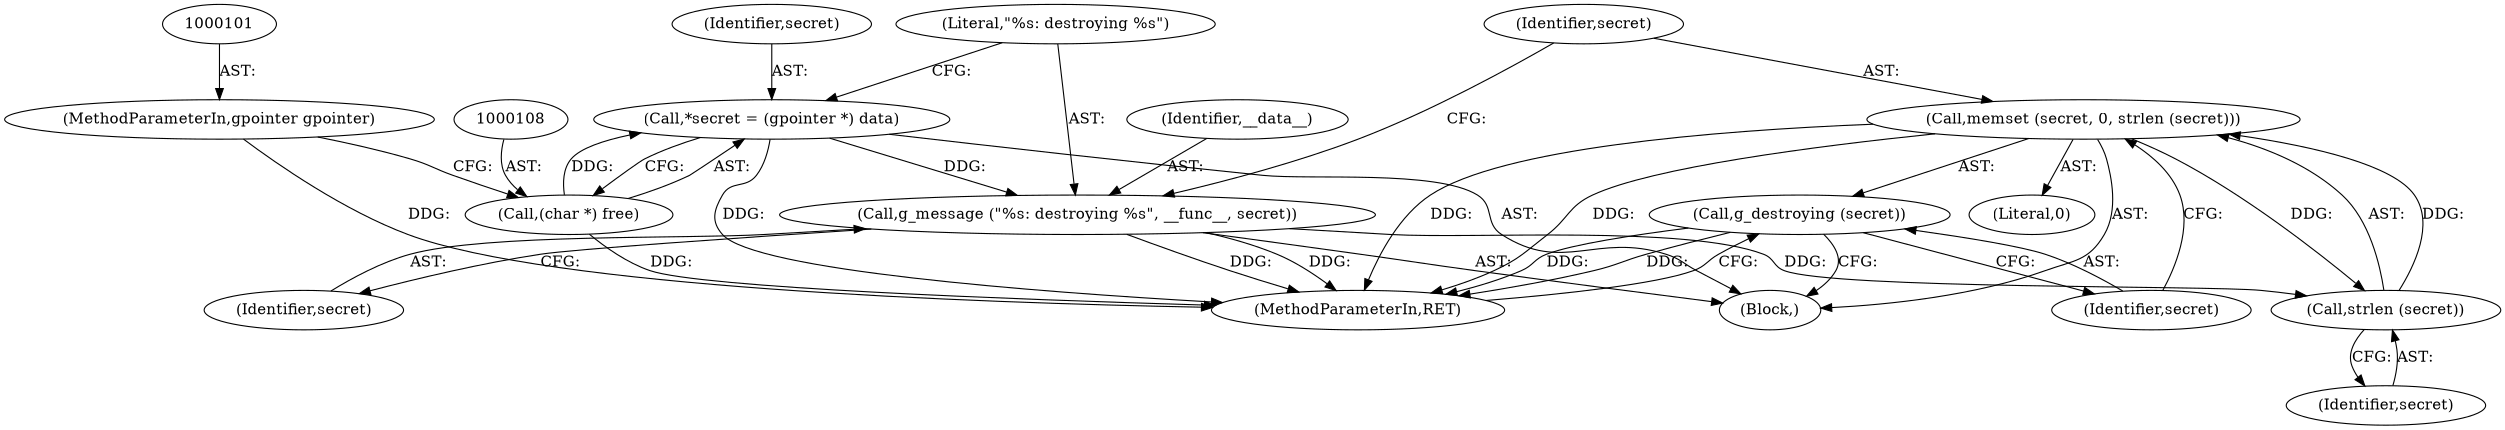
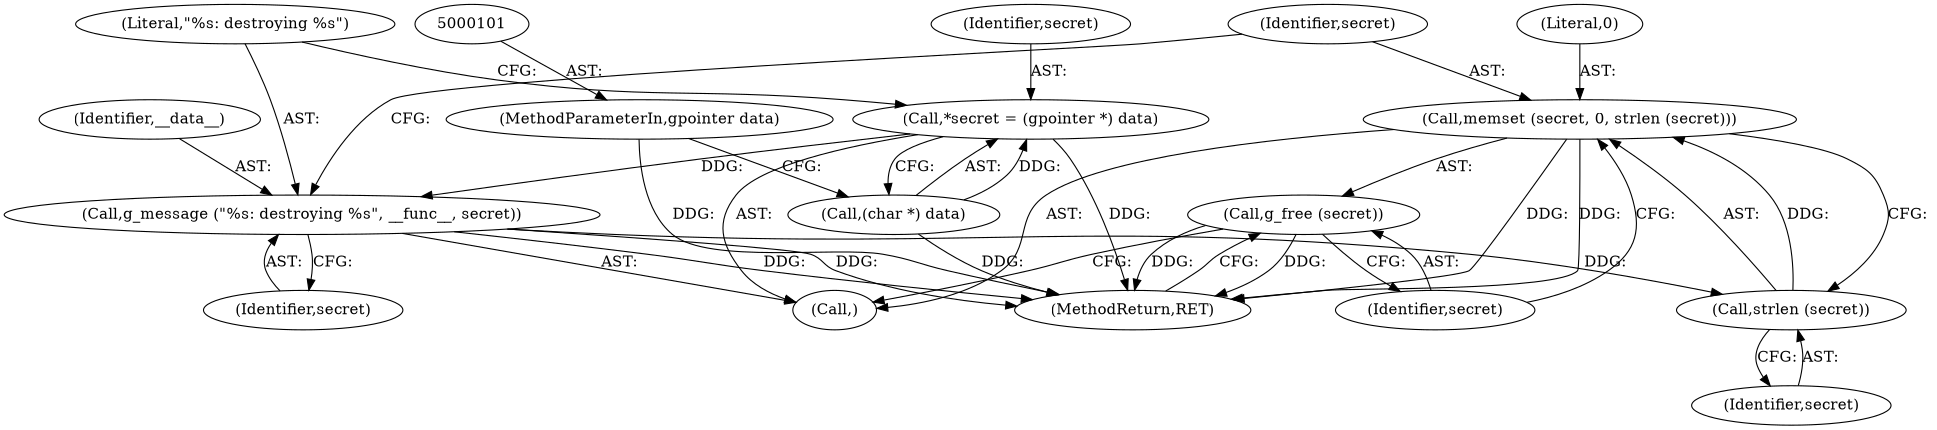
(219, 24) -> (472, 24)
(219, 119) -> (640, 119)
(511, 119) -> none
(2060, 162) -> (1580, 66)
(569, 215) -> (894, 215)
(1800, 215) -> (1304, 215)
(2314, 215) -> (1910, 215)
(1358, 310) -> (1133, 310)
(1770, 310) -> (835, 310)
